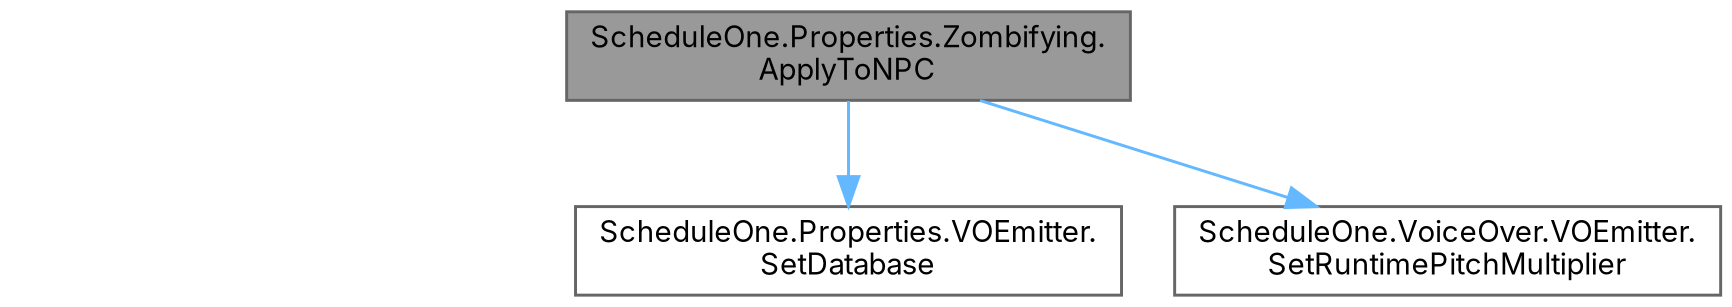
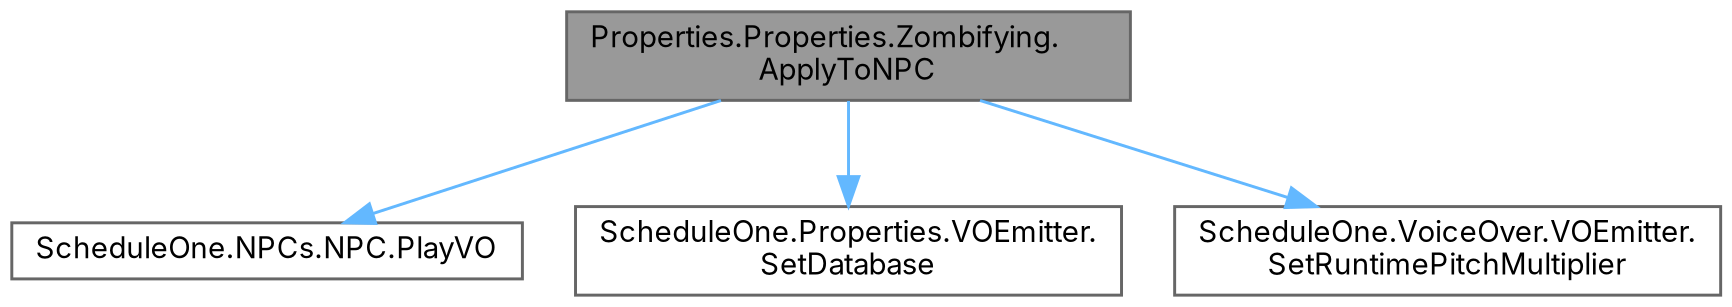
(849, 56) -> (849, 56)
none -> (267, 251)
